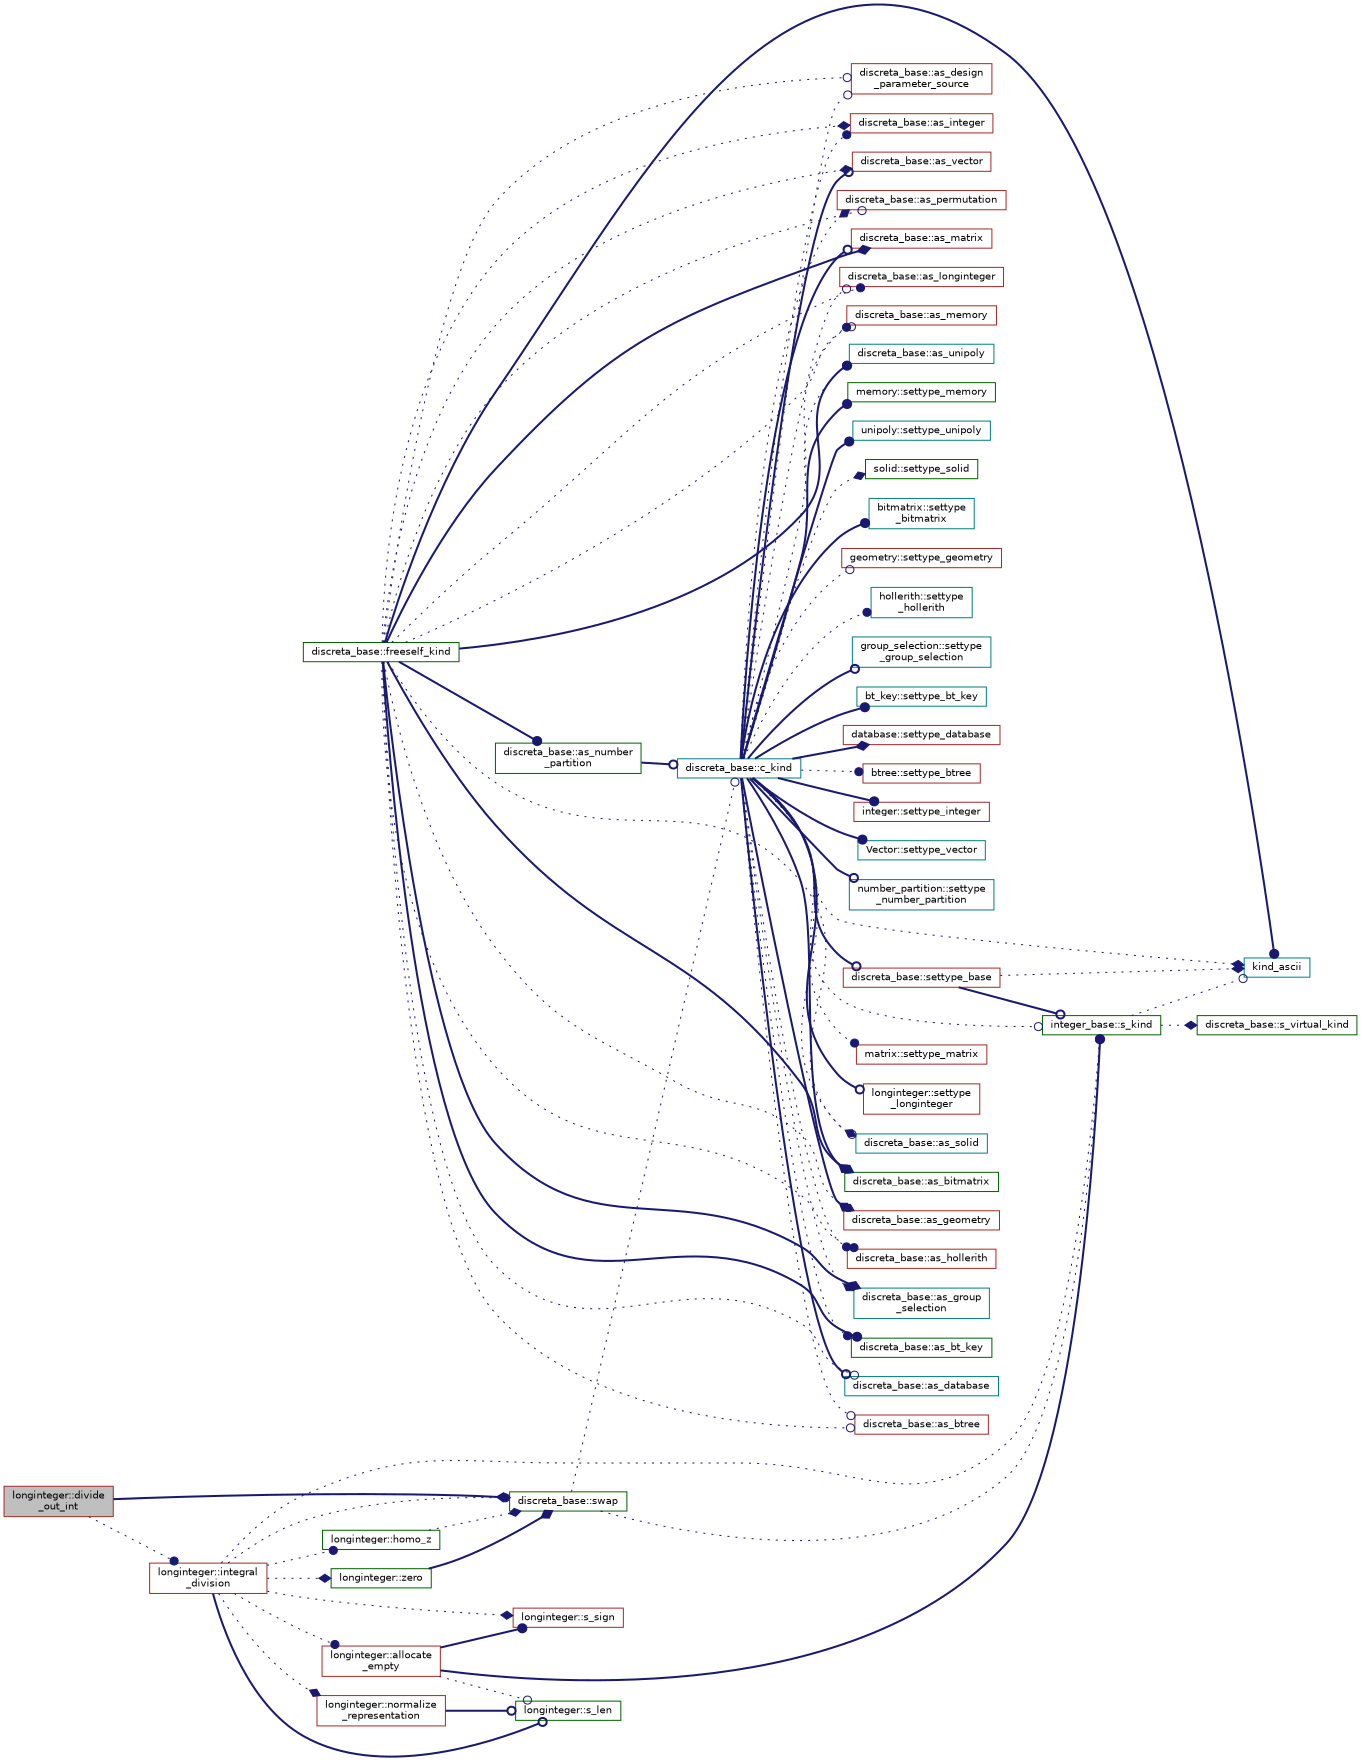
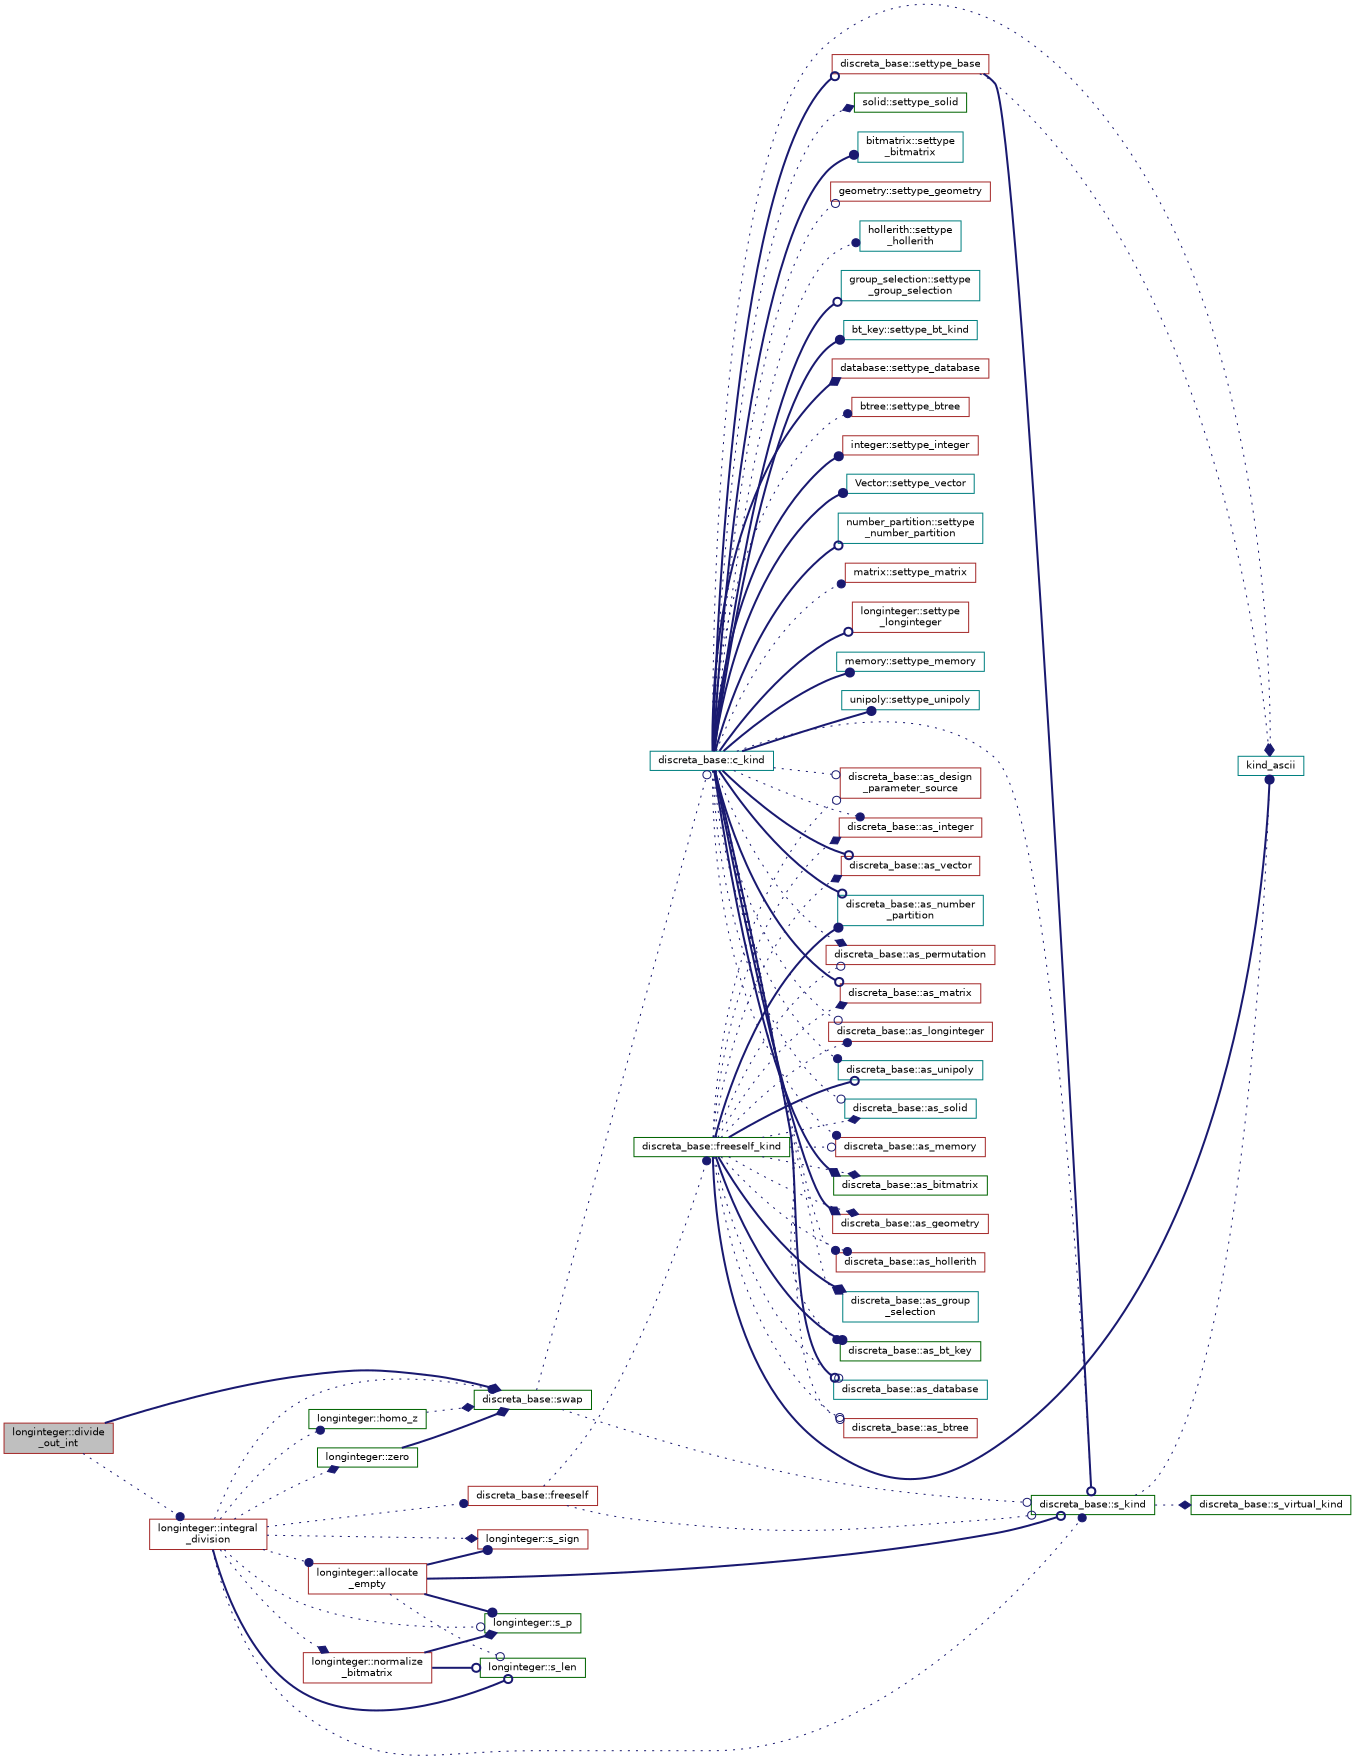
(575, 391) -> (768, 1064)
(922, 392) -> (911, 662)
(922, 697) -> (911, 330)
(568, 758) -> (911, 910)
(655, 763) -> (772, 838)
(609, 923) -> (816, 1167)
(1102, 1025) -> (1093, 1505)
none -> (533, 1496)
none -> (533, 1623)
(381, 1711) -> (368, 1668)
